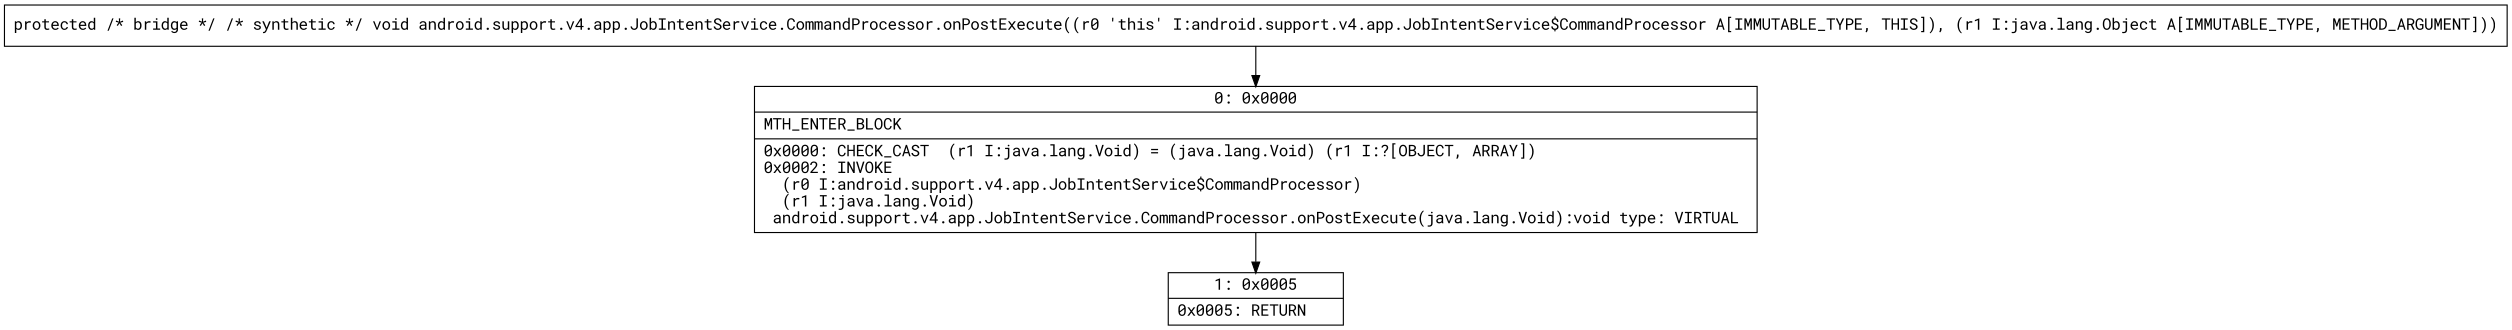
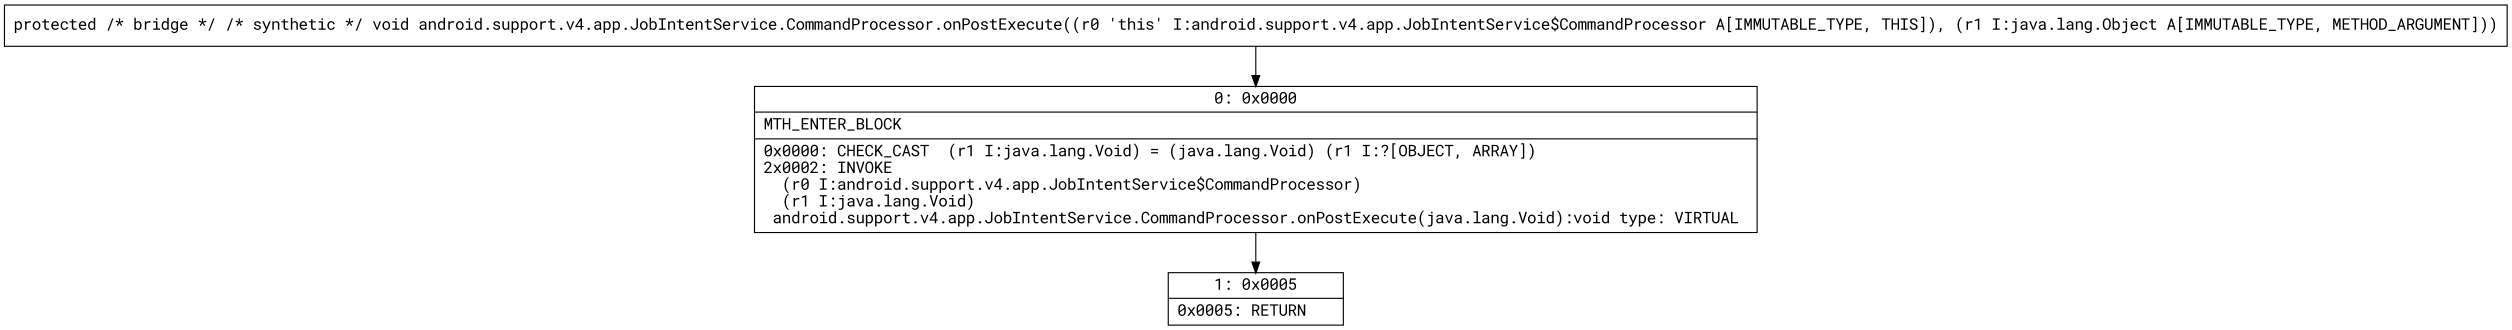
(838, 168) -> (838, 168)
